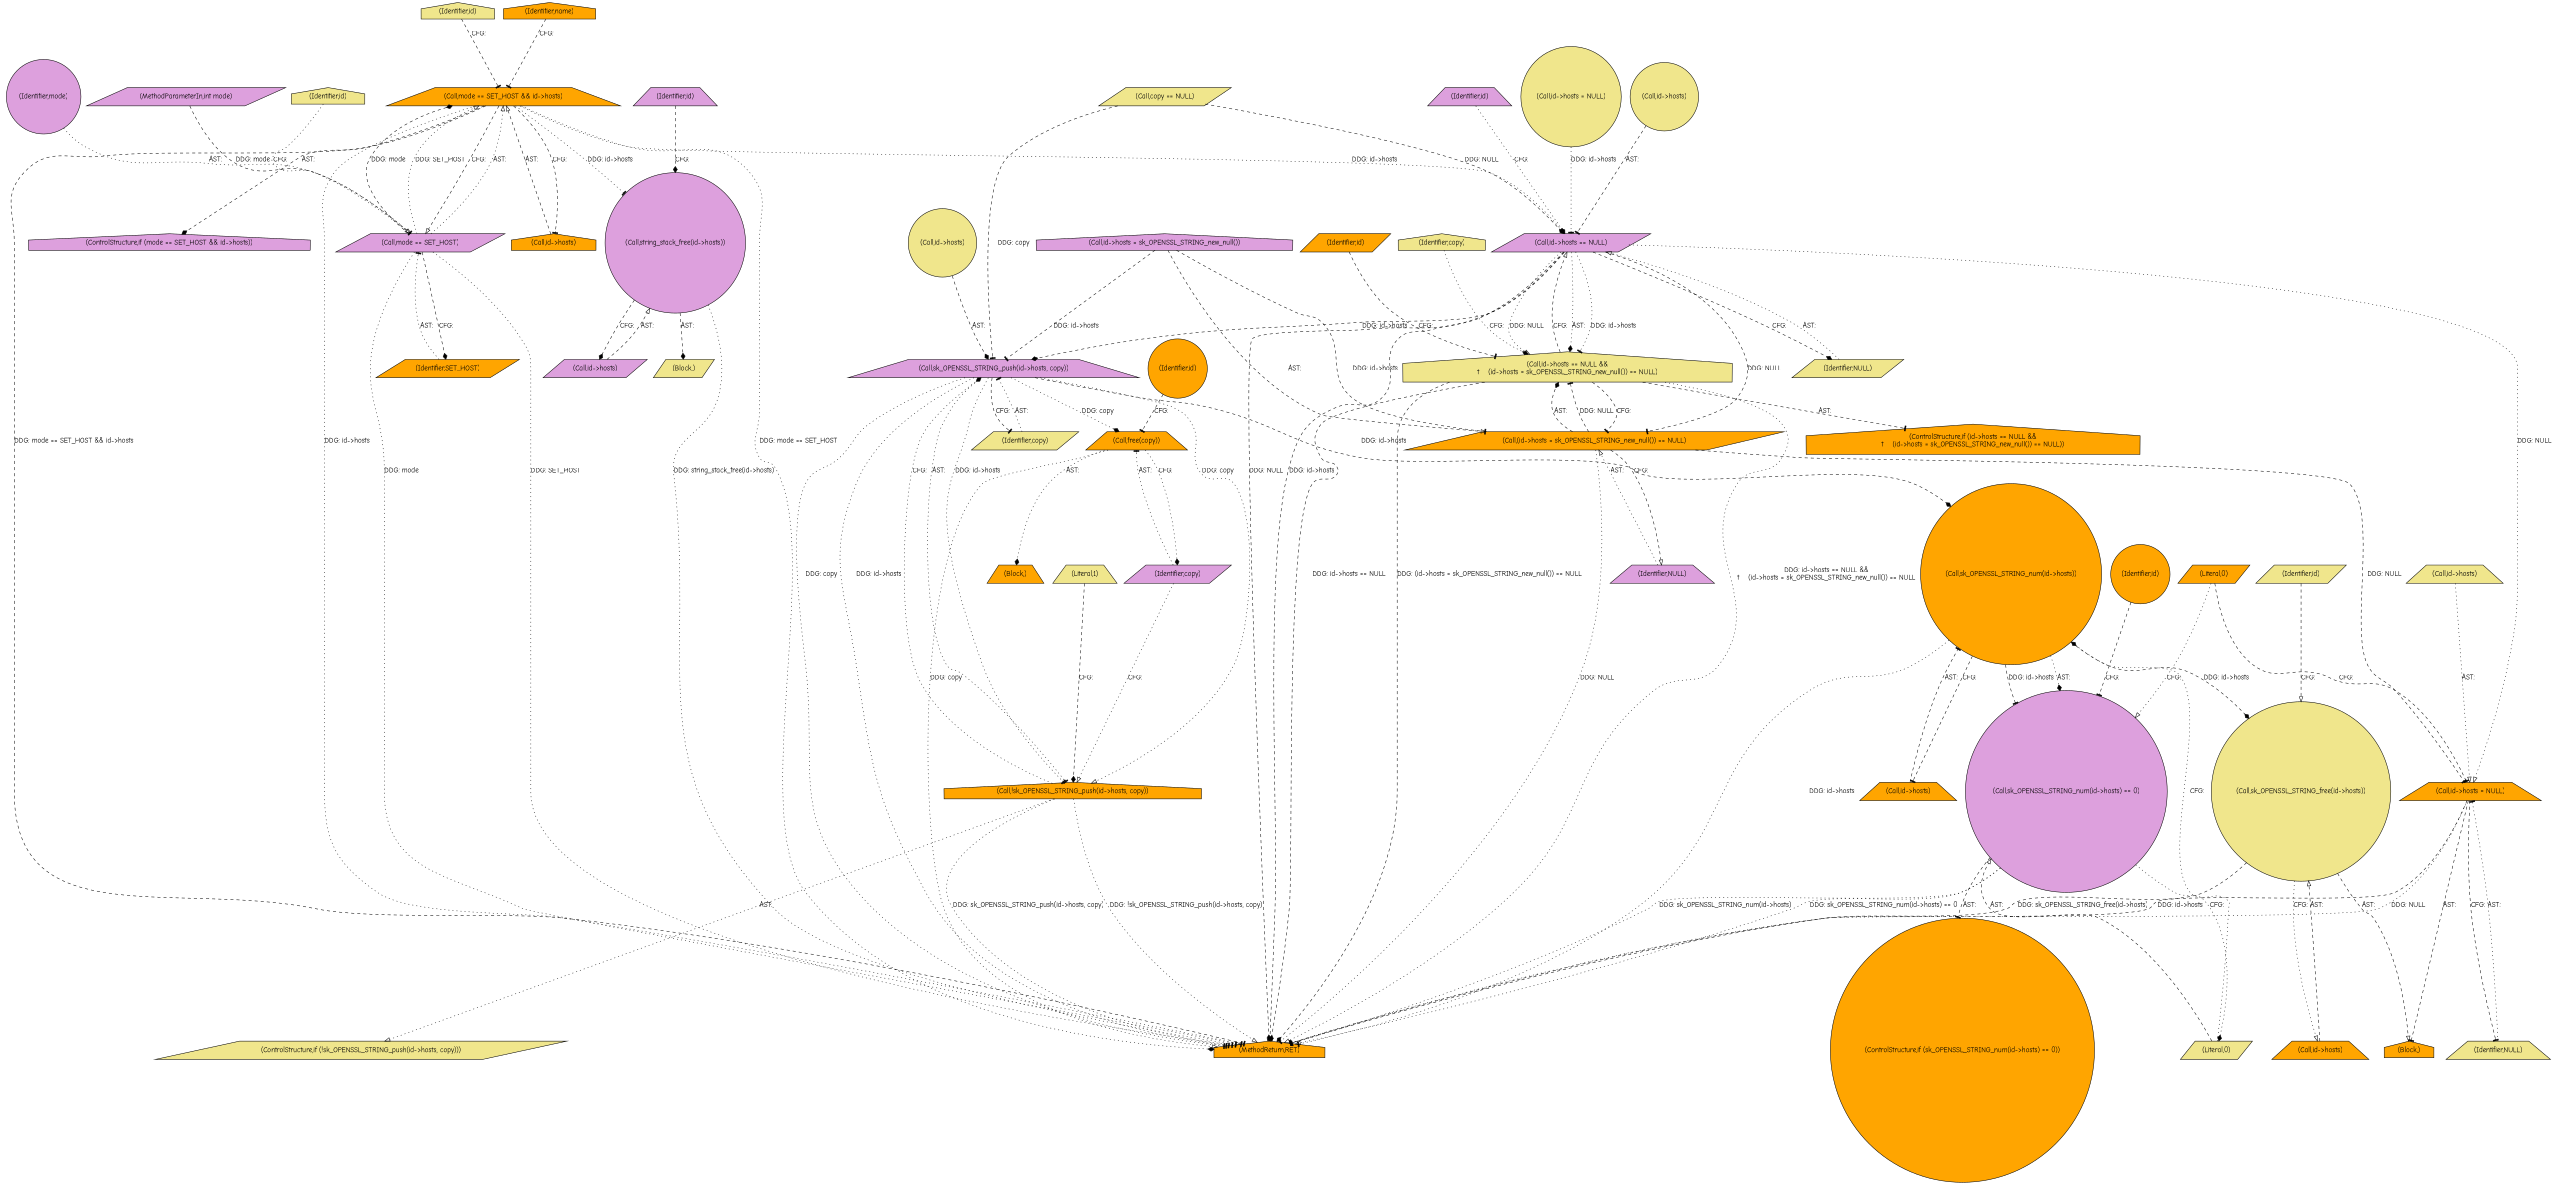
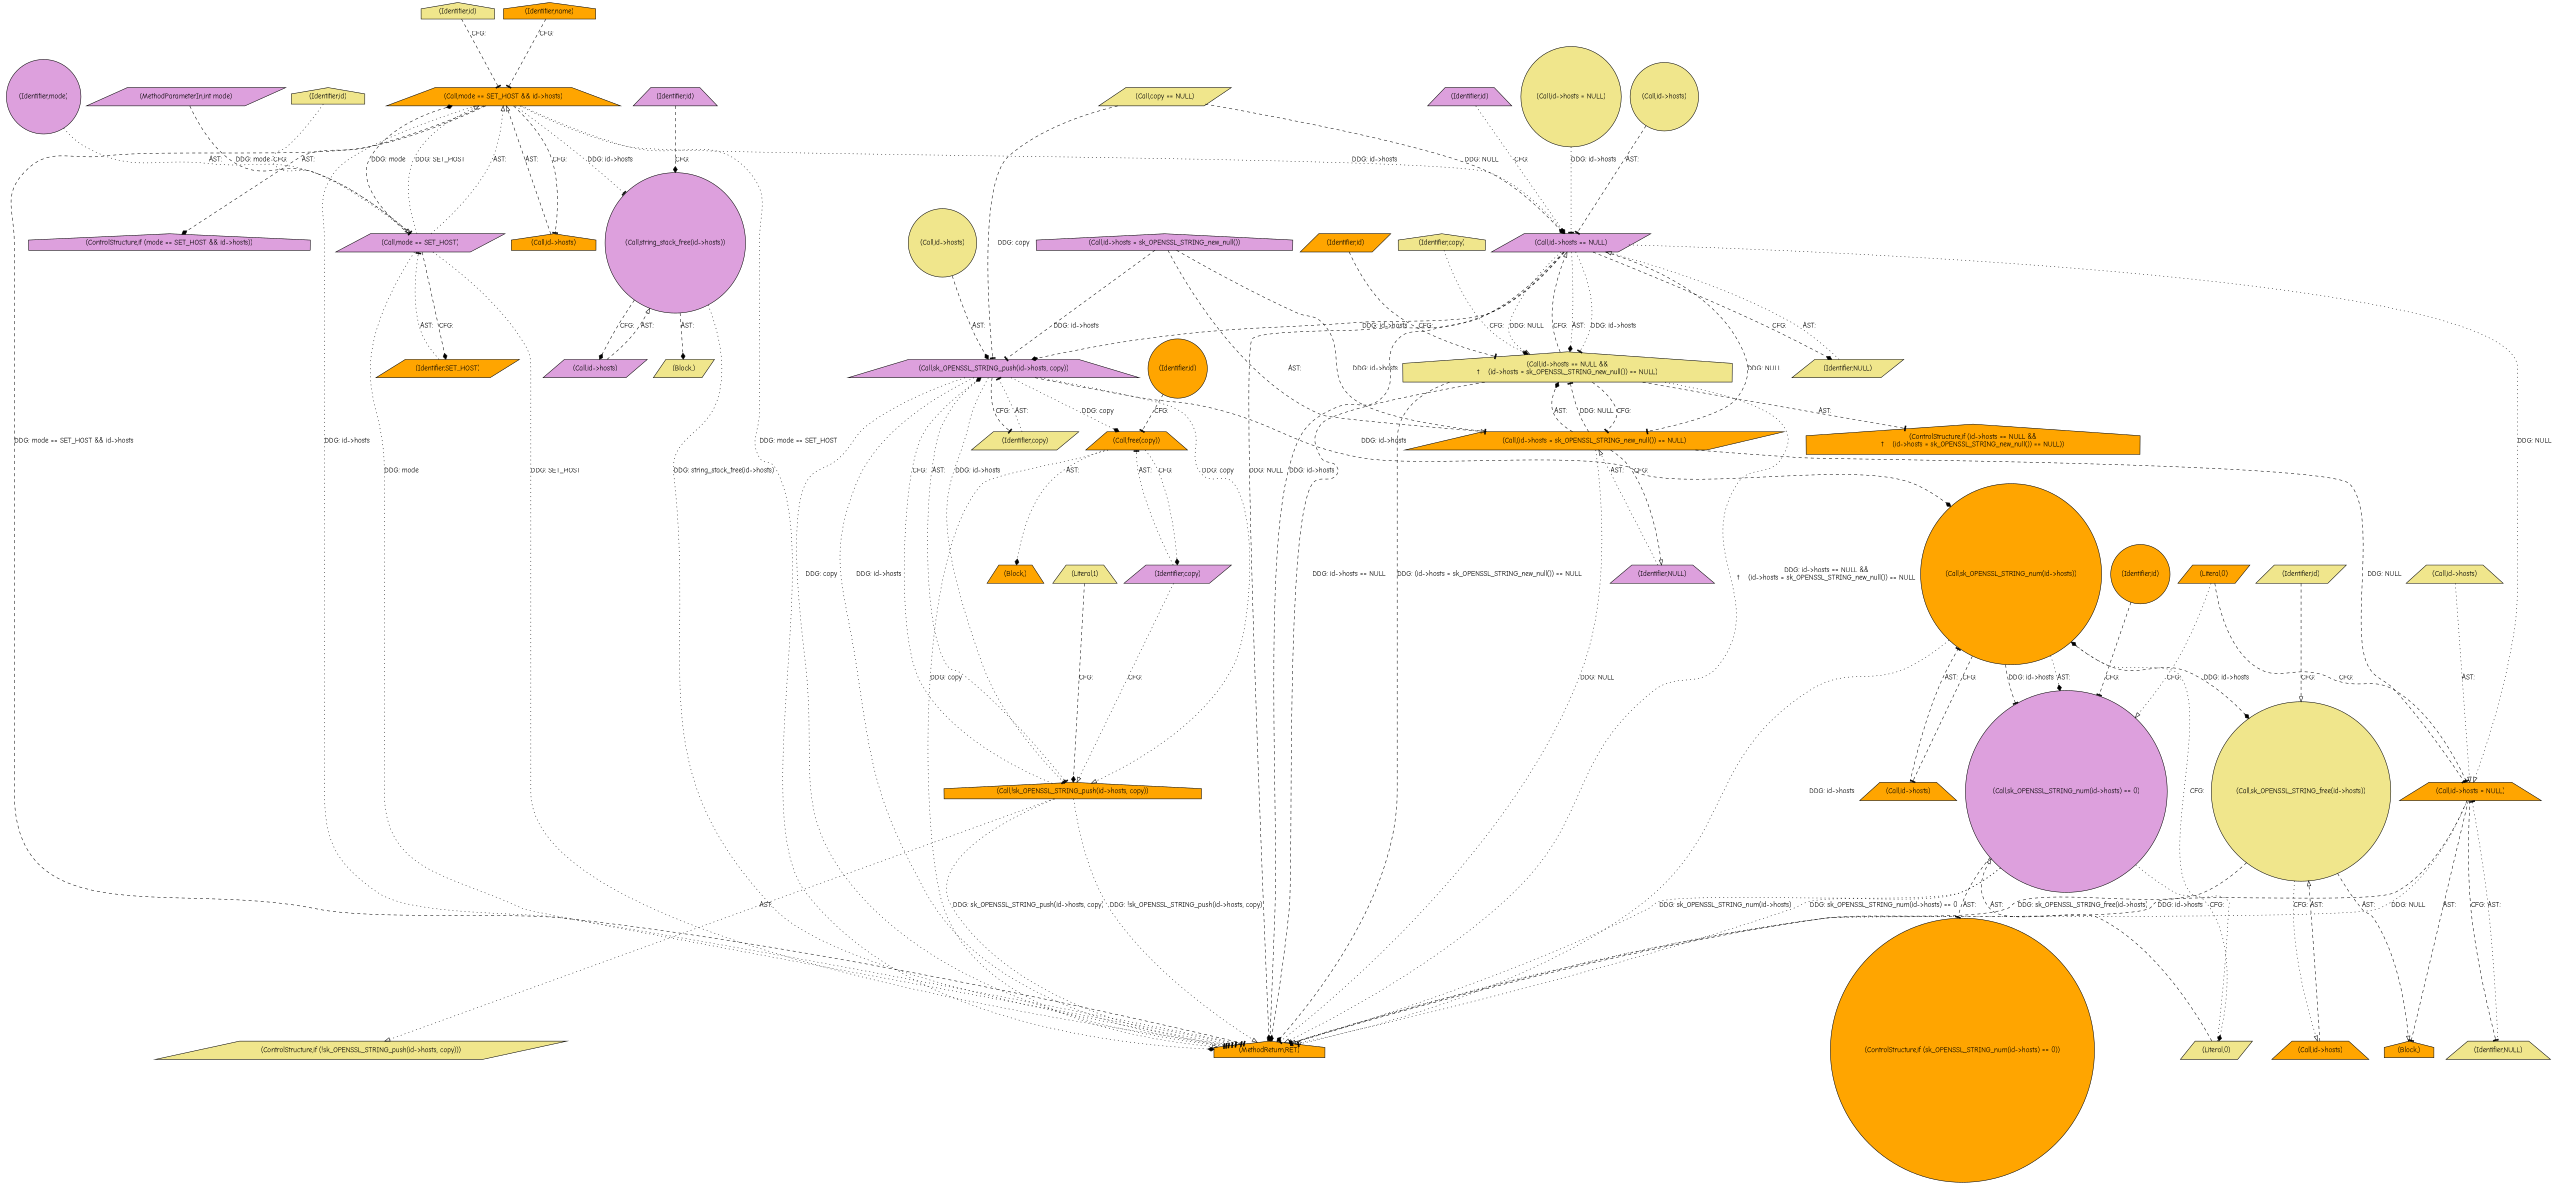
(465, 168) -> none
(1990, 913) -> (1990, 913)
